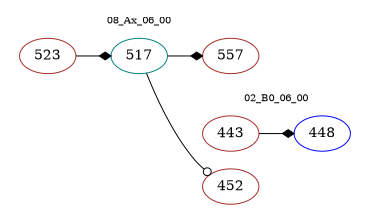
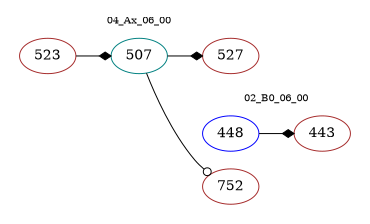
(139, 21) -> (139, 21)
(139, 56) -> (139, 56)
(231, 56) -> (231, 56)
(271, 134) -> (271, 134)
(231, 187) -> (231, 187)
